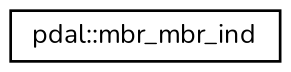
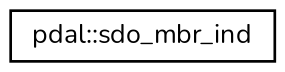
(145, 36) -> (143, 36)
